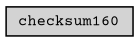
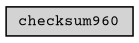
(70, 21) -> (70, 21)
